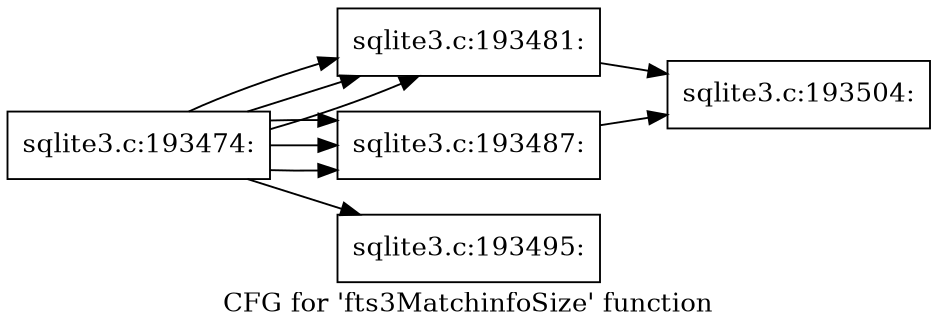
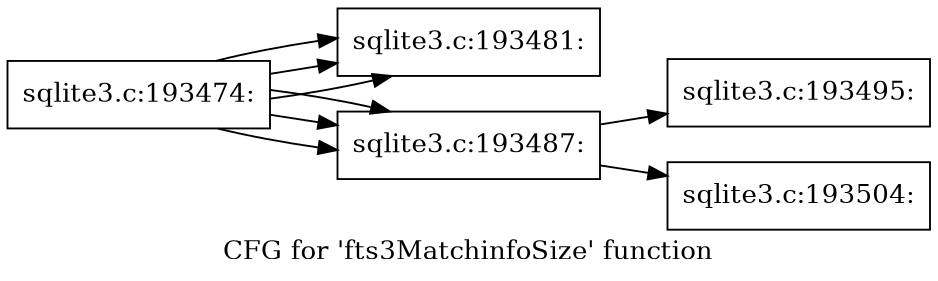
(624, 67) -> none
(295, 194) -> (624, 121)
